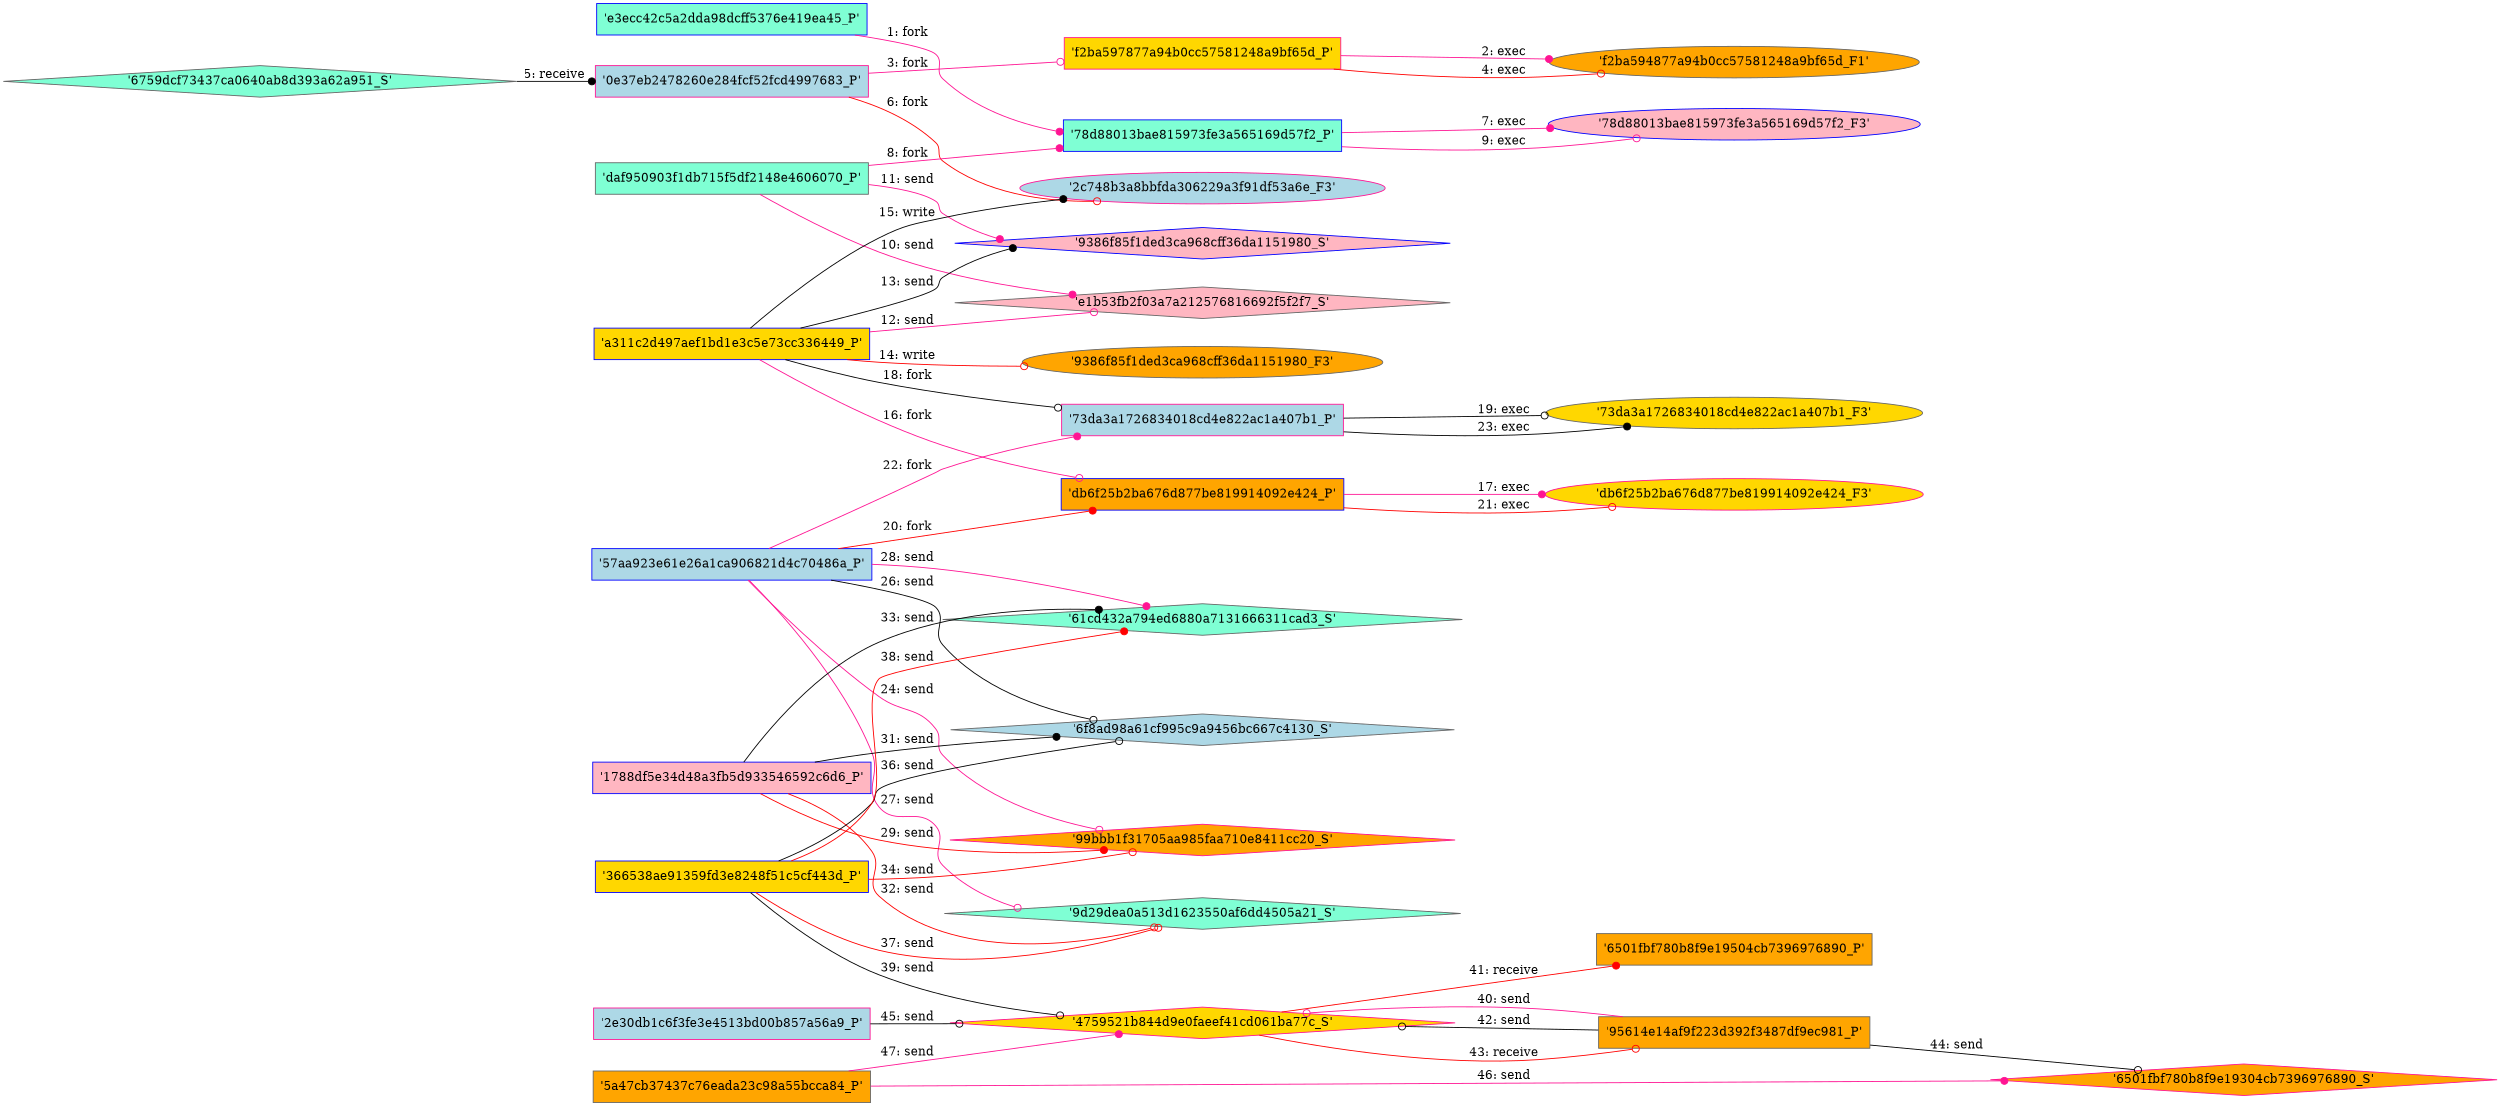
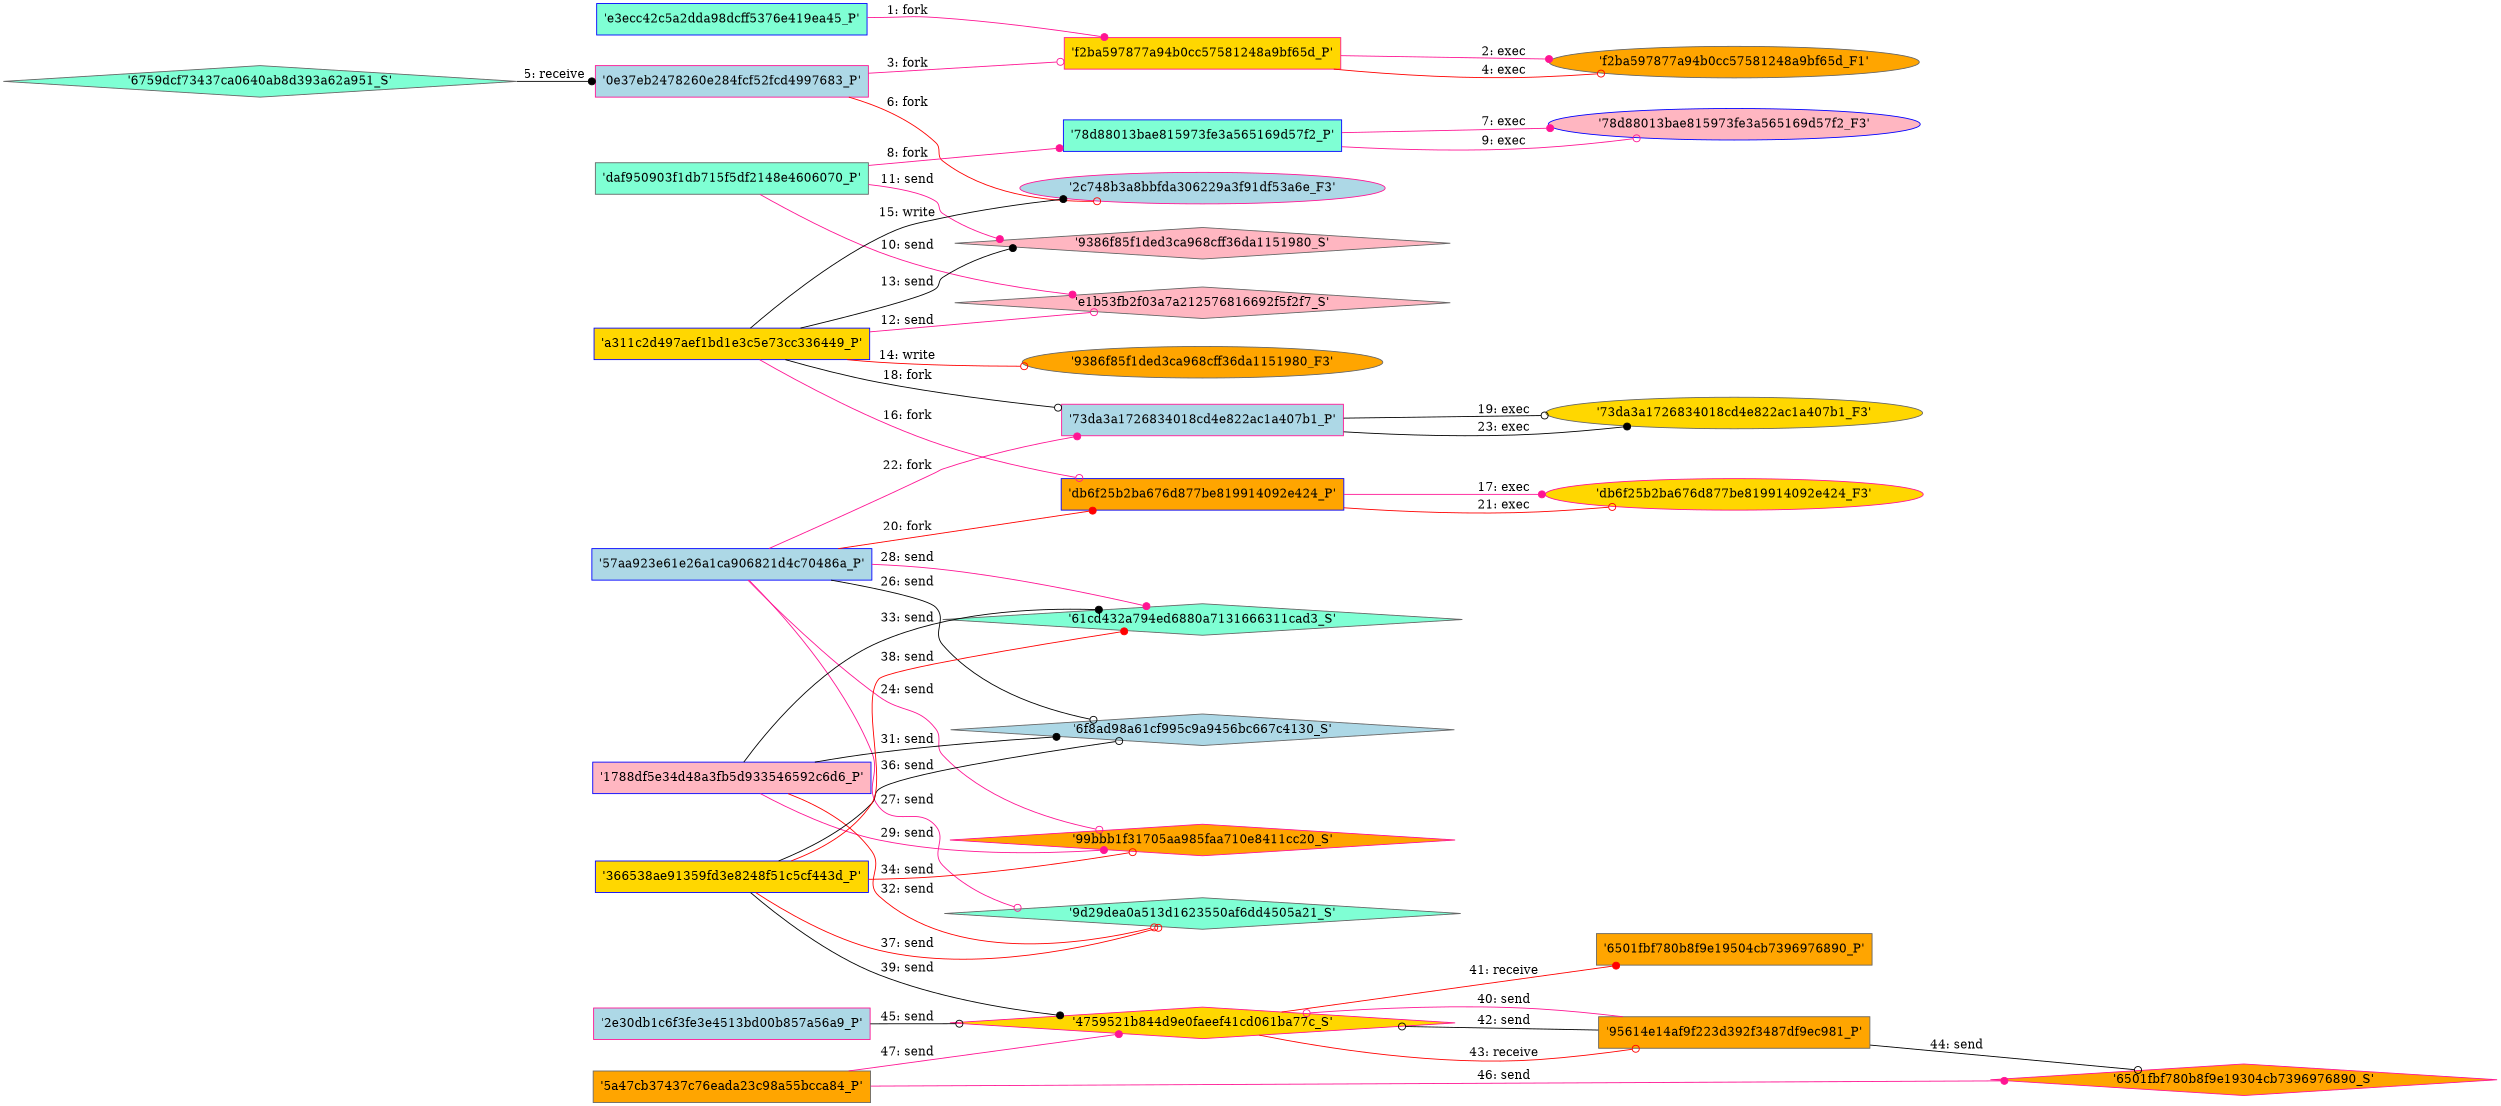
(1734, 62) -> (1734, 62)
(949, 84) -> (984, 22)
(1203, 243) -> (1203, 243)
(926, 847) -> (926, 847)
(893, 980) -> (893, 980)
